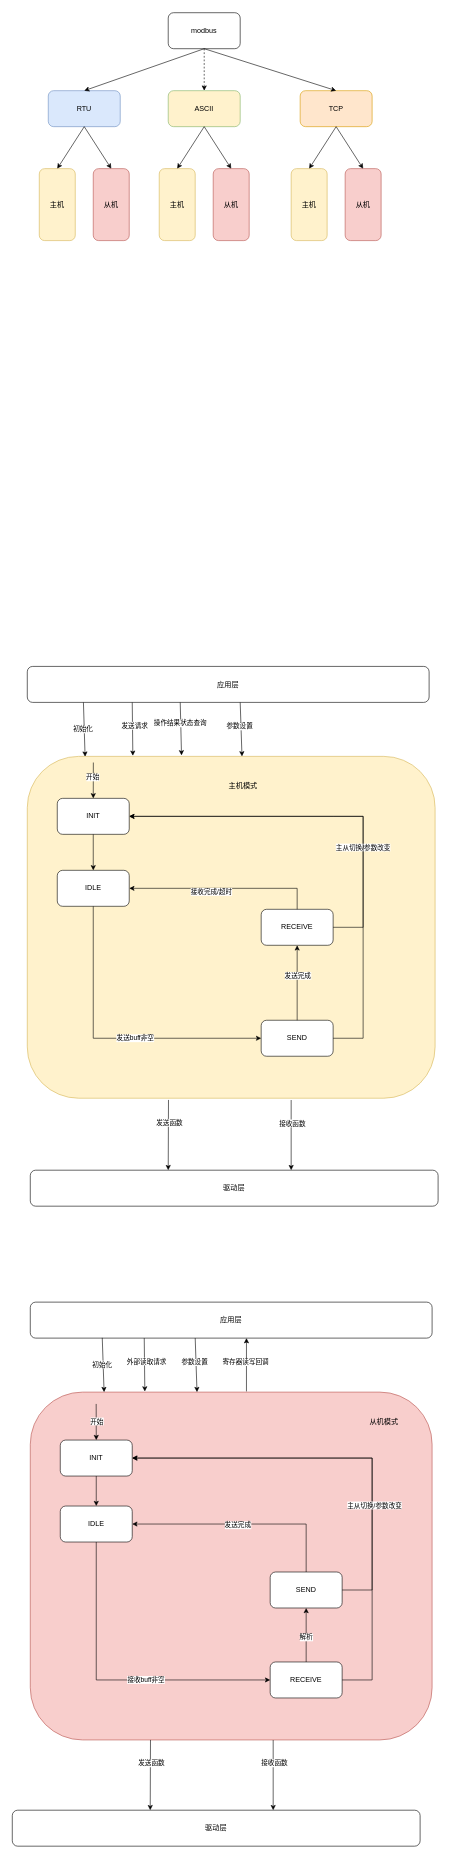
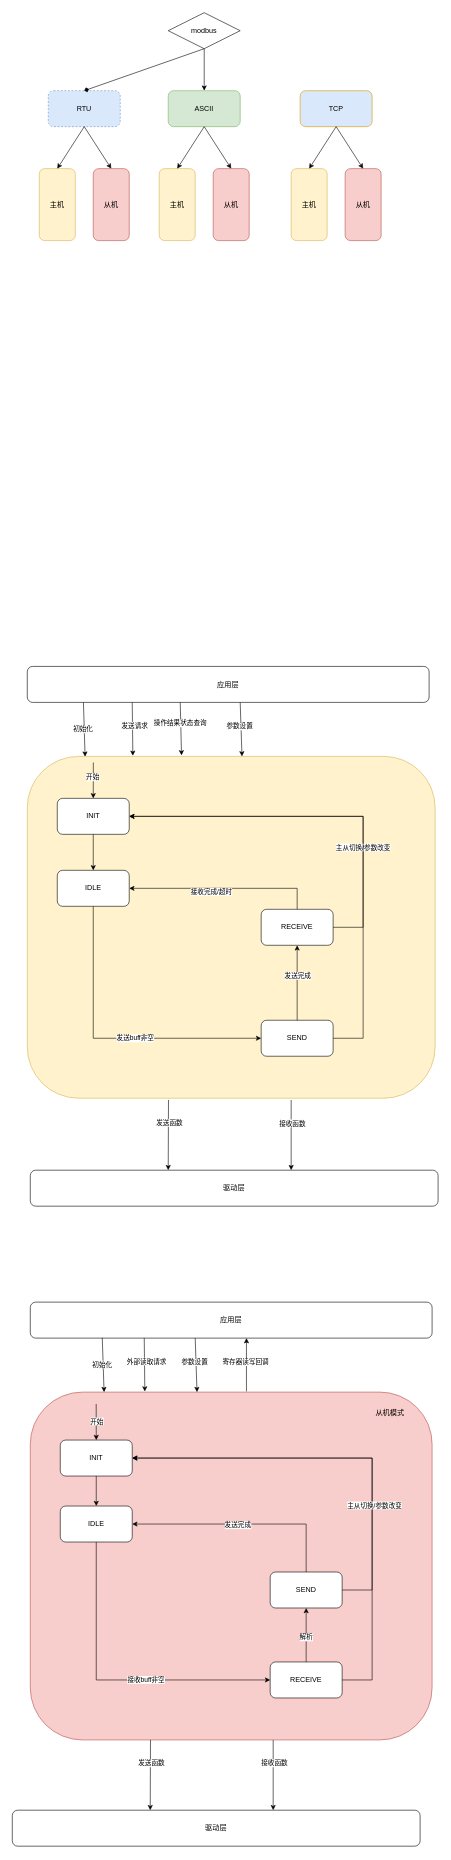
(204, 30) -> (204, 30)
(204, 67) -> (204, 67)
(269, 69) -> none
(90, 88) -> (90, 88)
(84, 108) -> (84, 108)
(204, 108) -> (204, 108)
(336, 108) -> (336, 108)
(243, 786) -> none
(384, 1422) -> (390, 1413)
